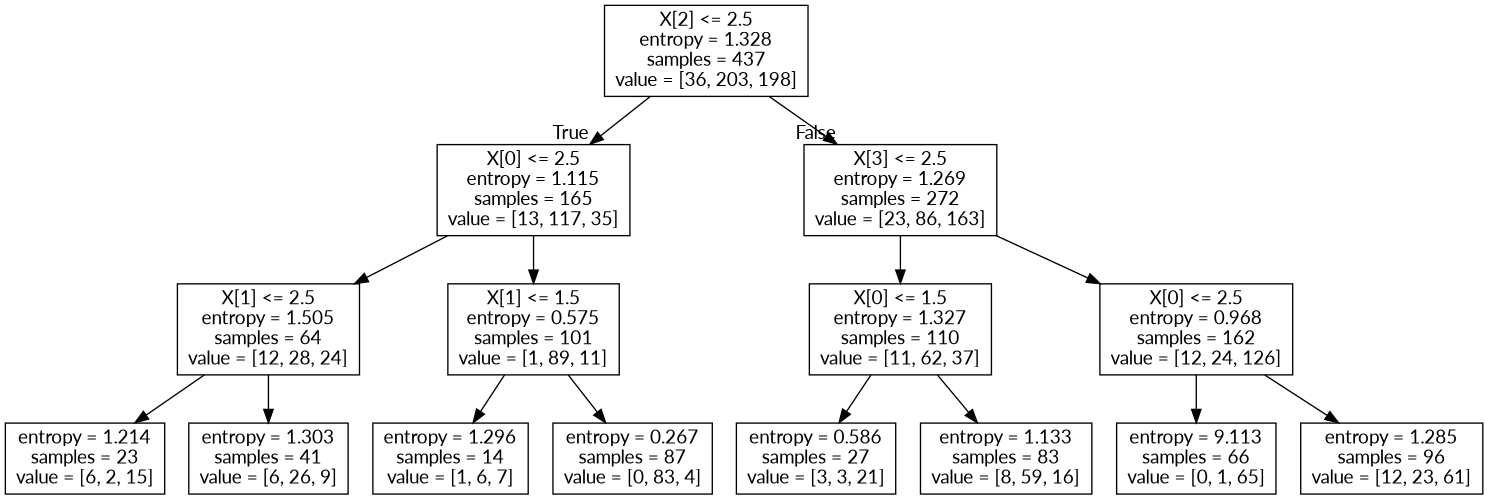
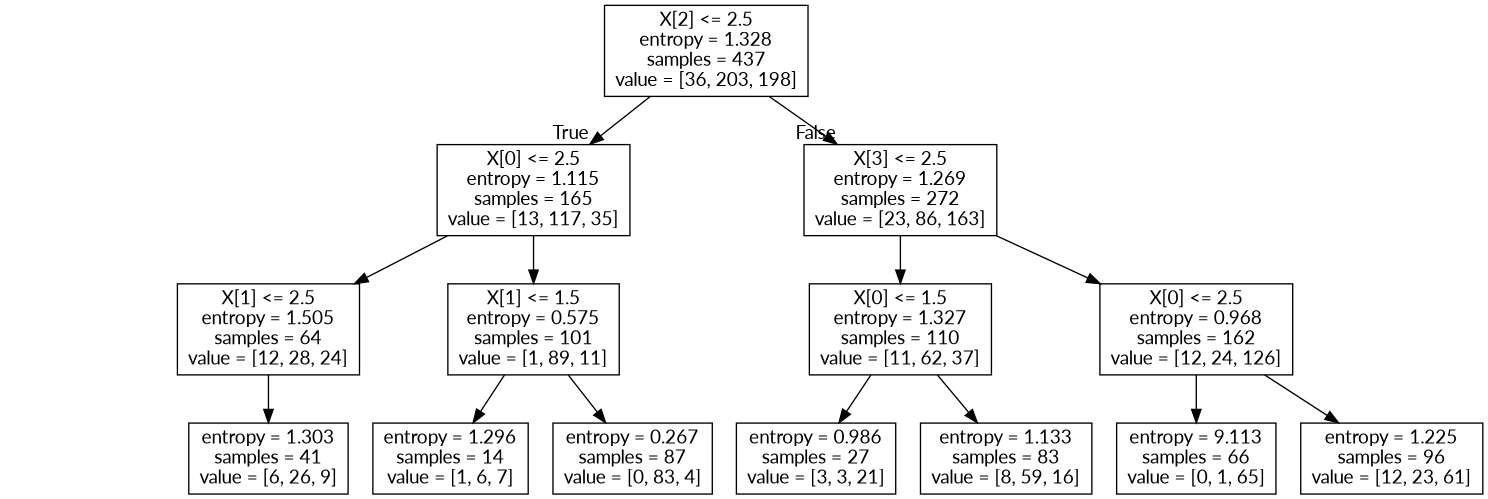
(85, 459) -> none
(816, 459) -> (816, 459)
(1392, 459) -> (1392, 459)
